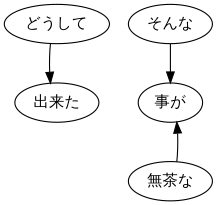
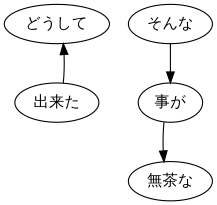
(50, 58) -> (64, 69)
(178, 148) -> (163, 136)
